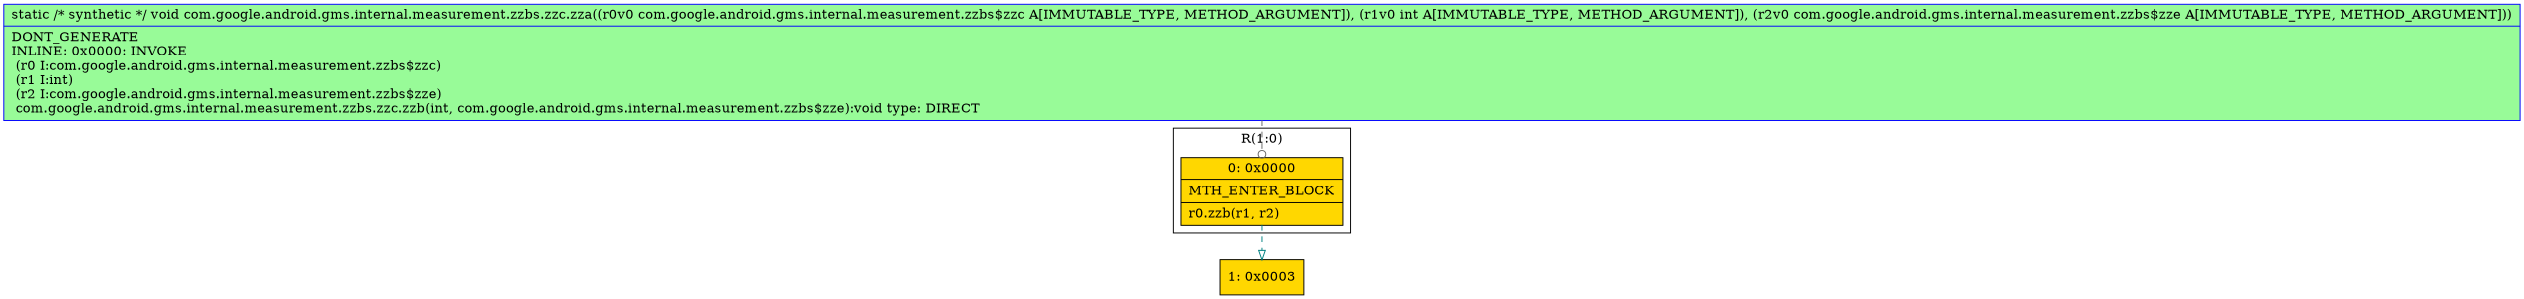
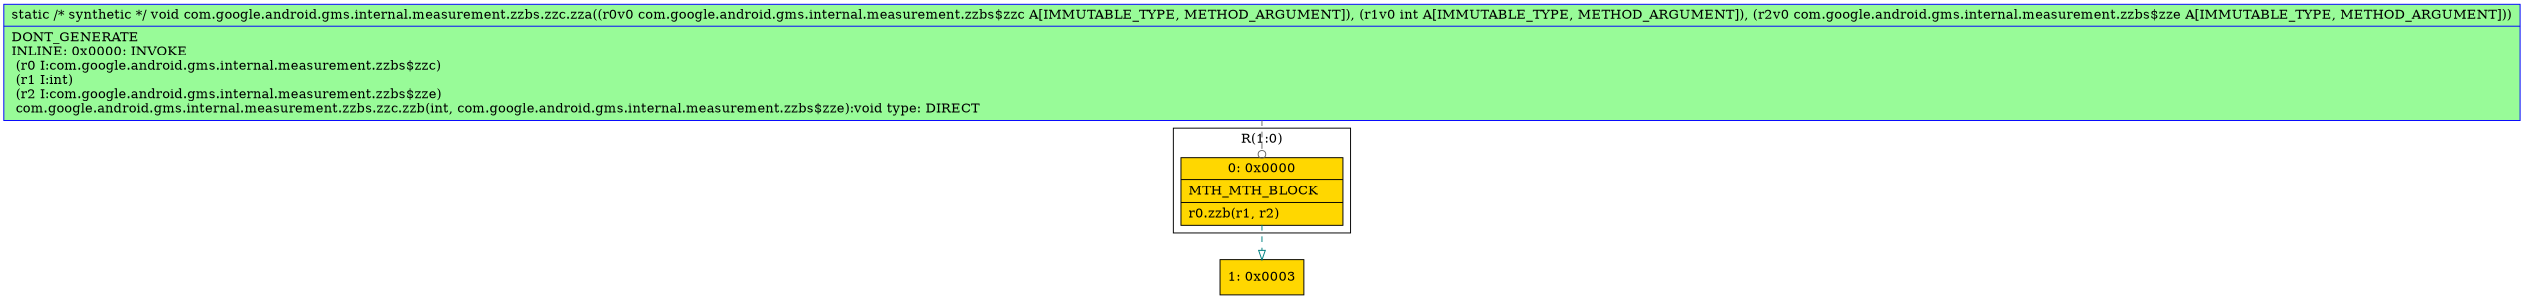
(1262, 191) -> (1253, 191)
